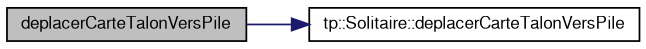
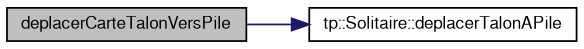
(474, 24) -> (443, 24)
